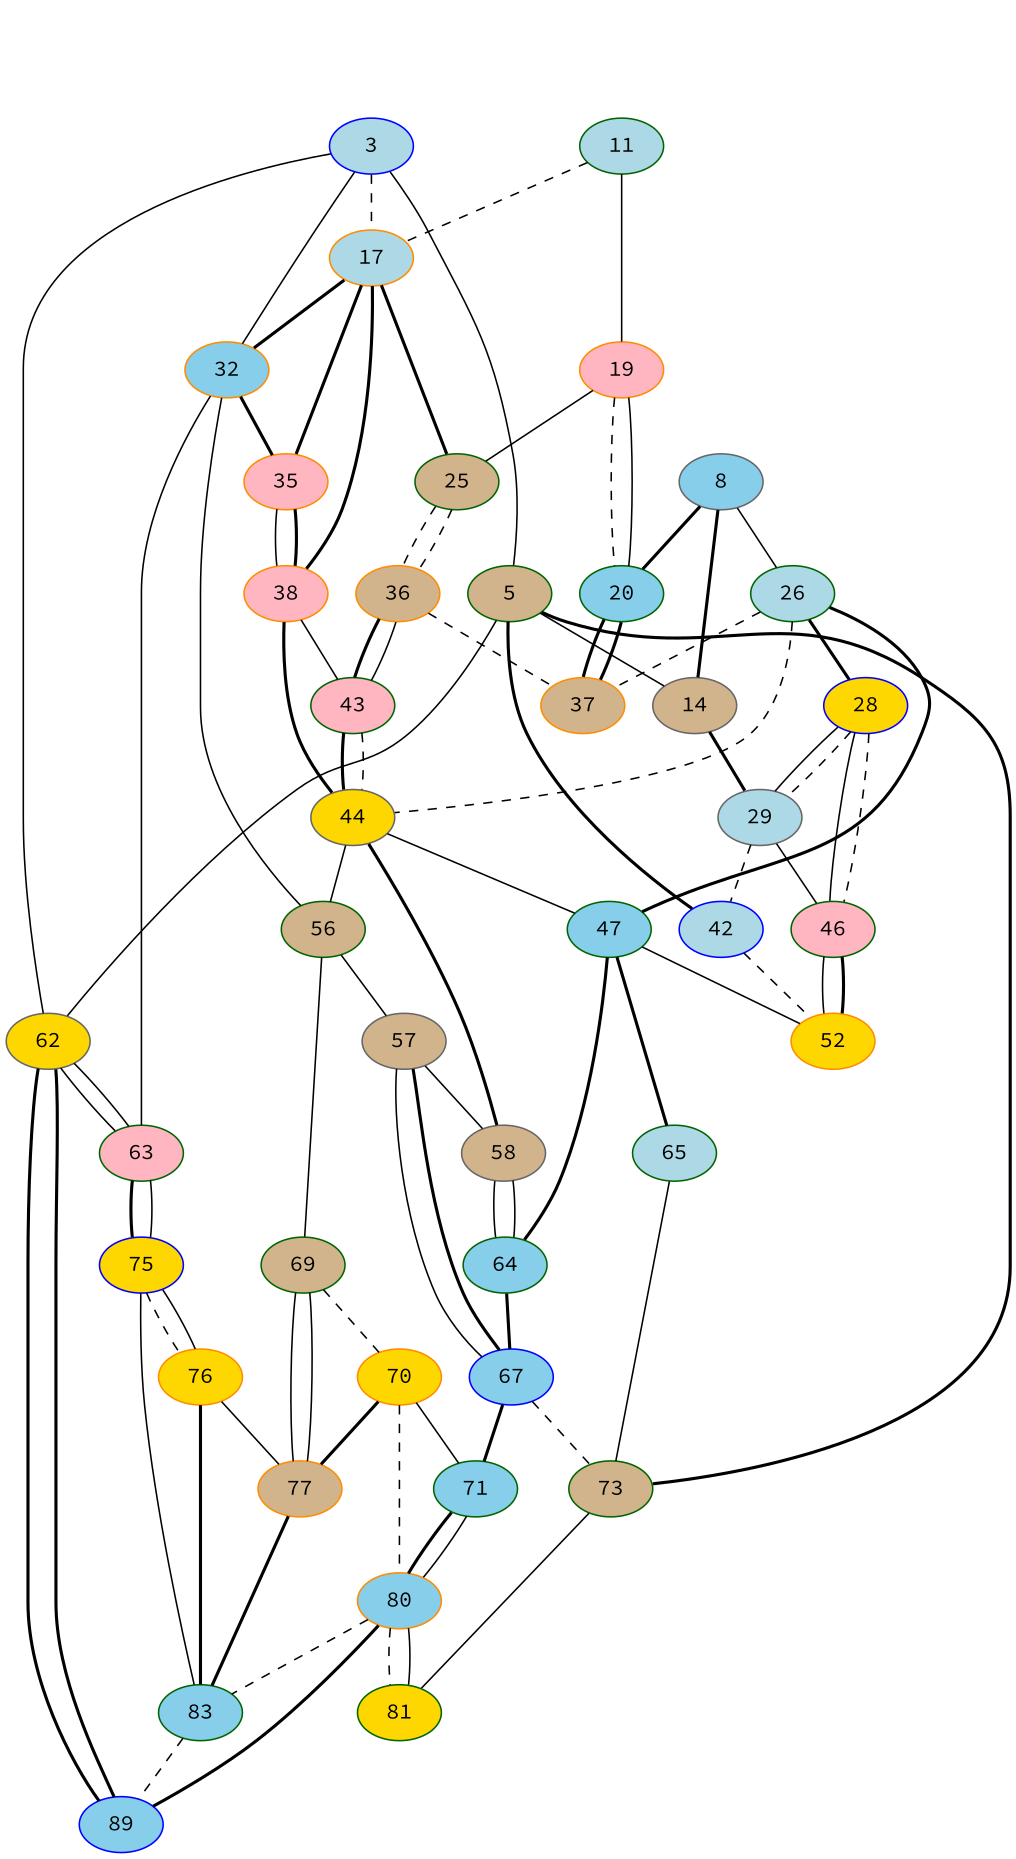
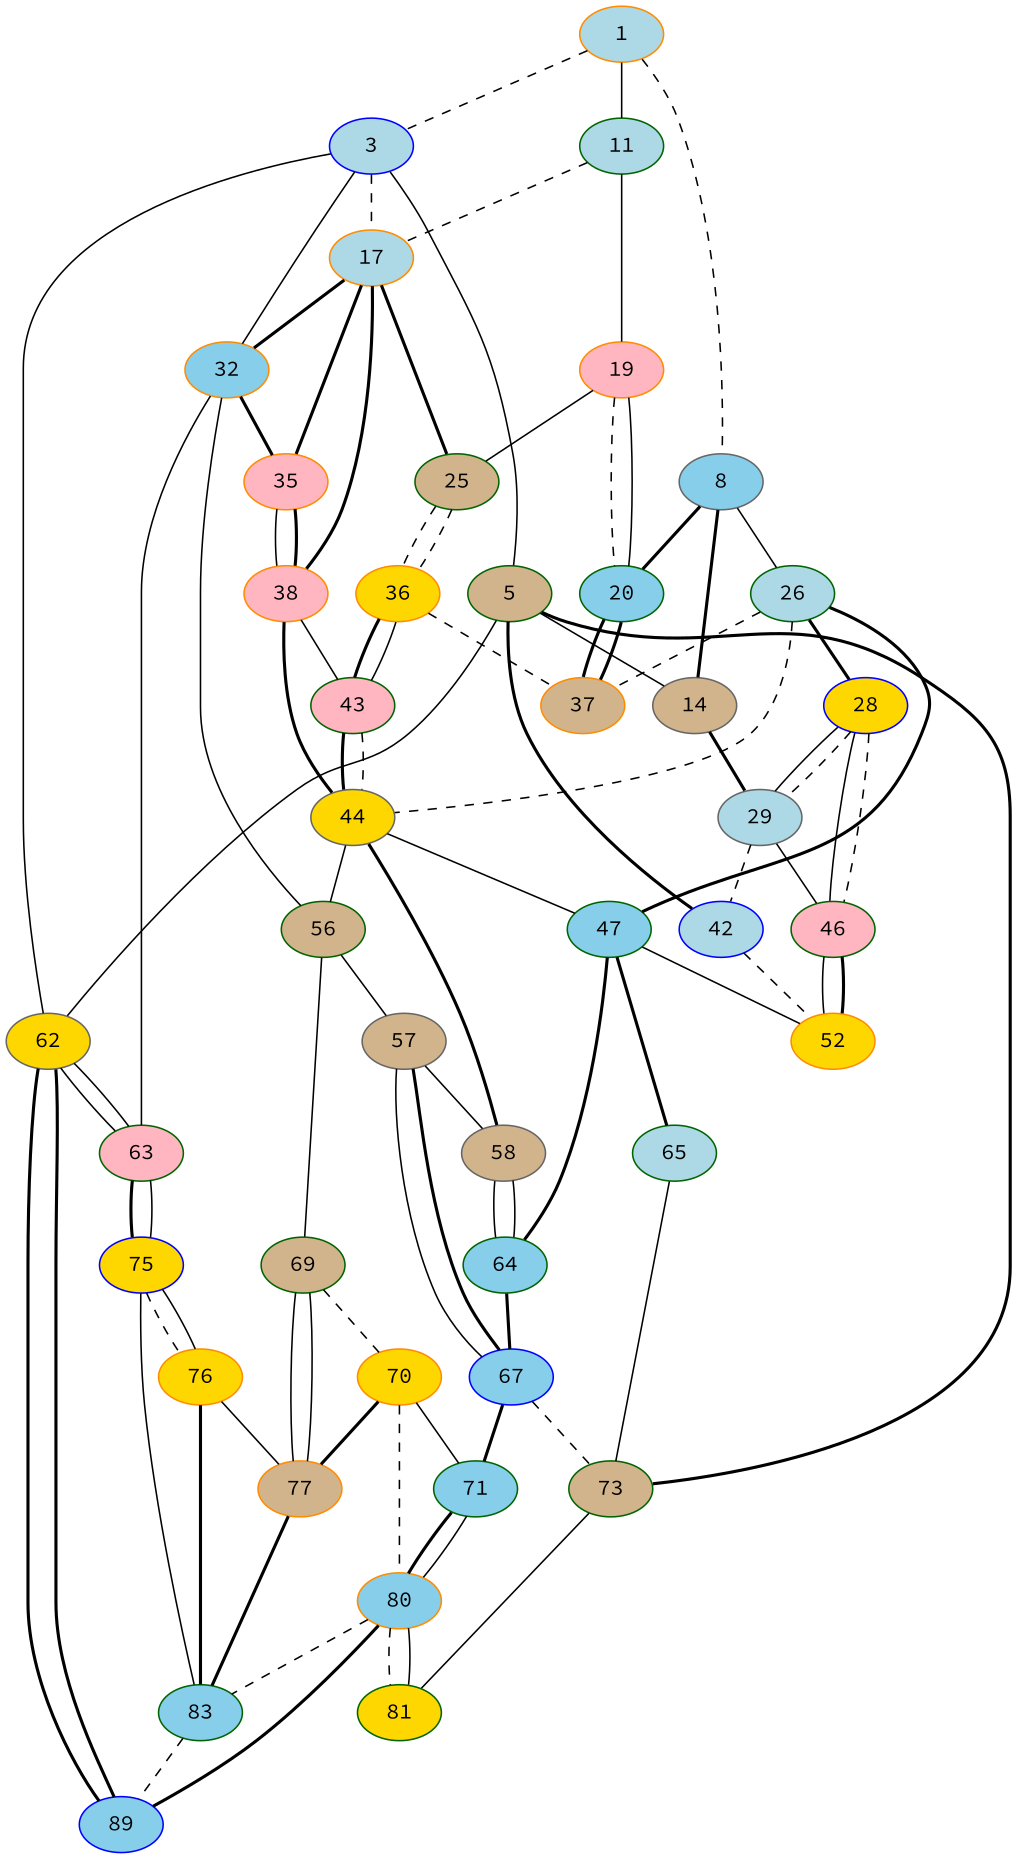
none -> (622, 34)
(398, 594) -> (398, 594)
